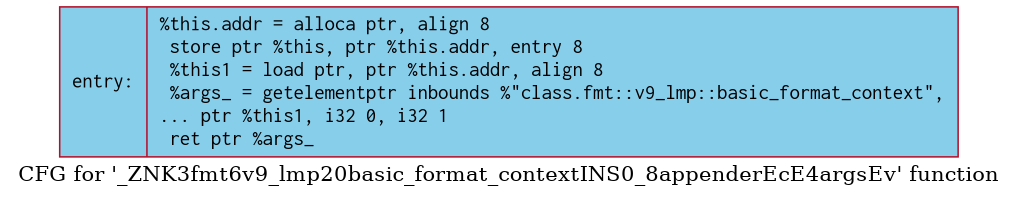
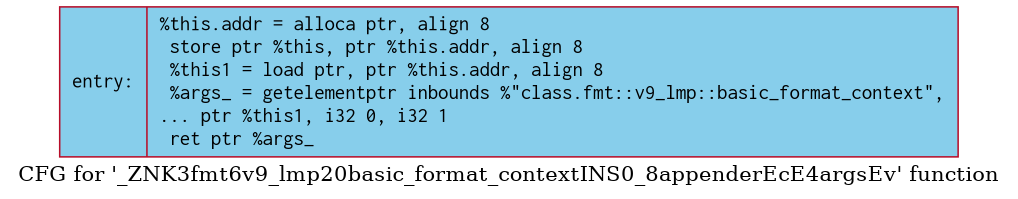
(371, 47) -> (371, 47)
